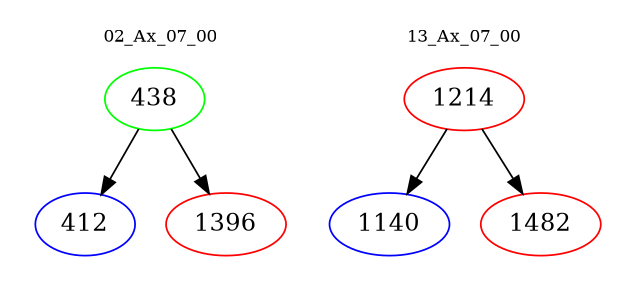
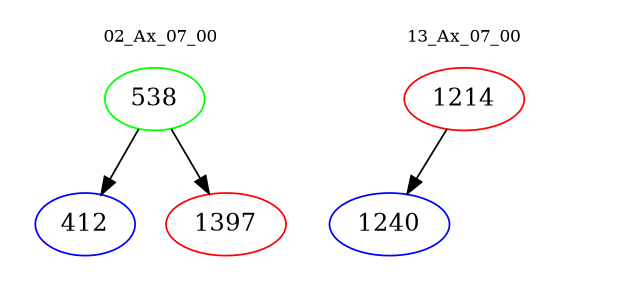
(155, 99) -> (155, 99)
(226, 224) -> (226, 224)
(390, 224) -> (390, 224)
(541, 224) -> none
